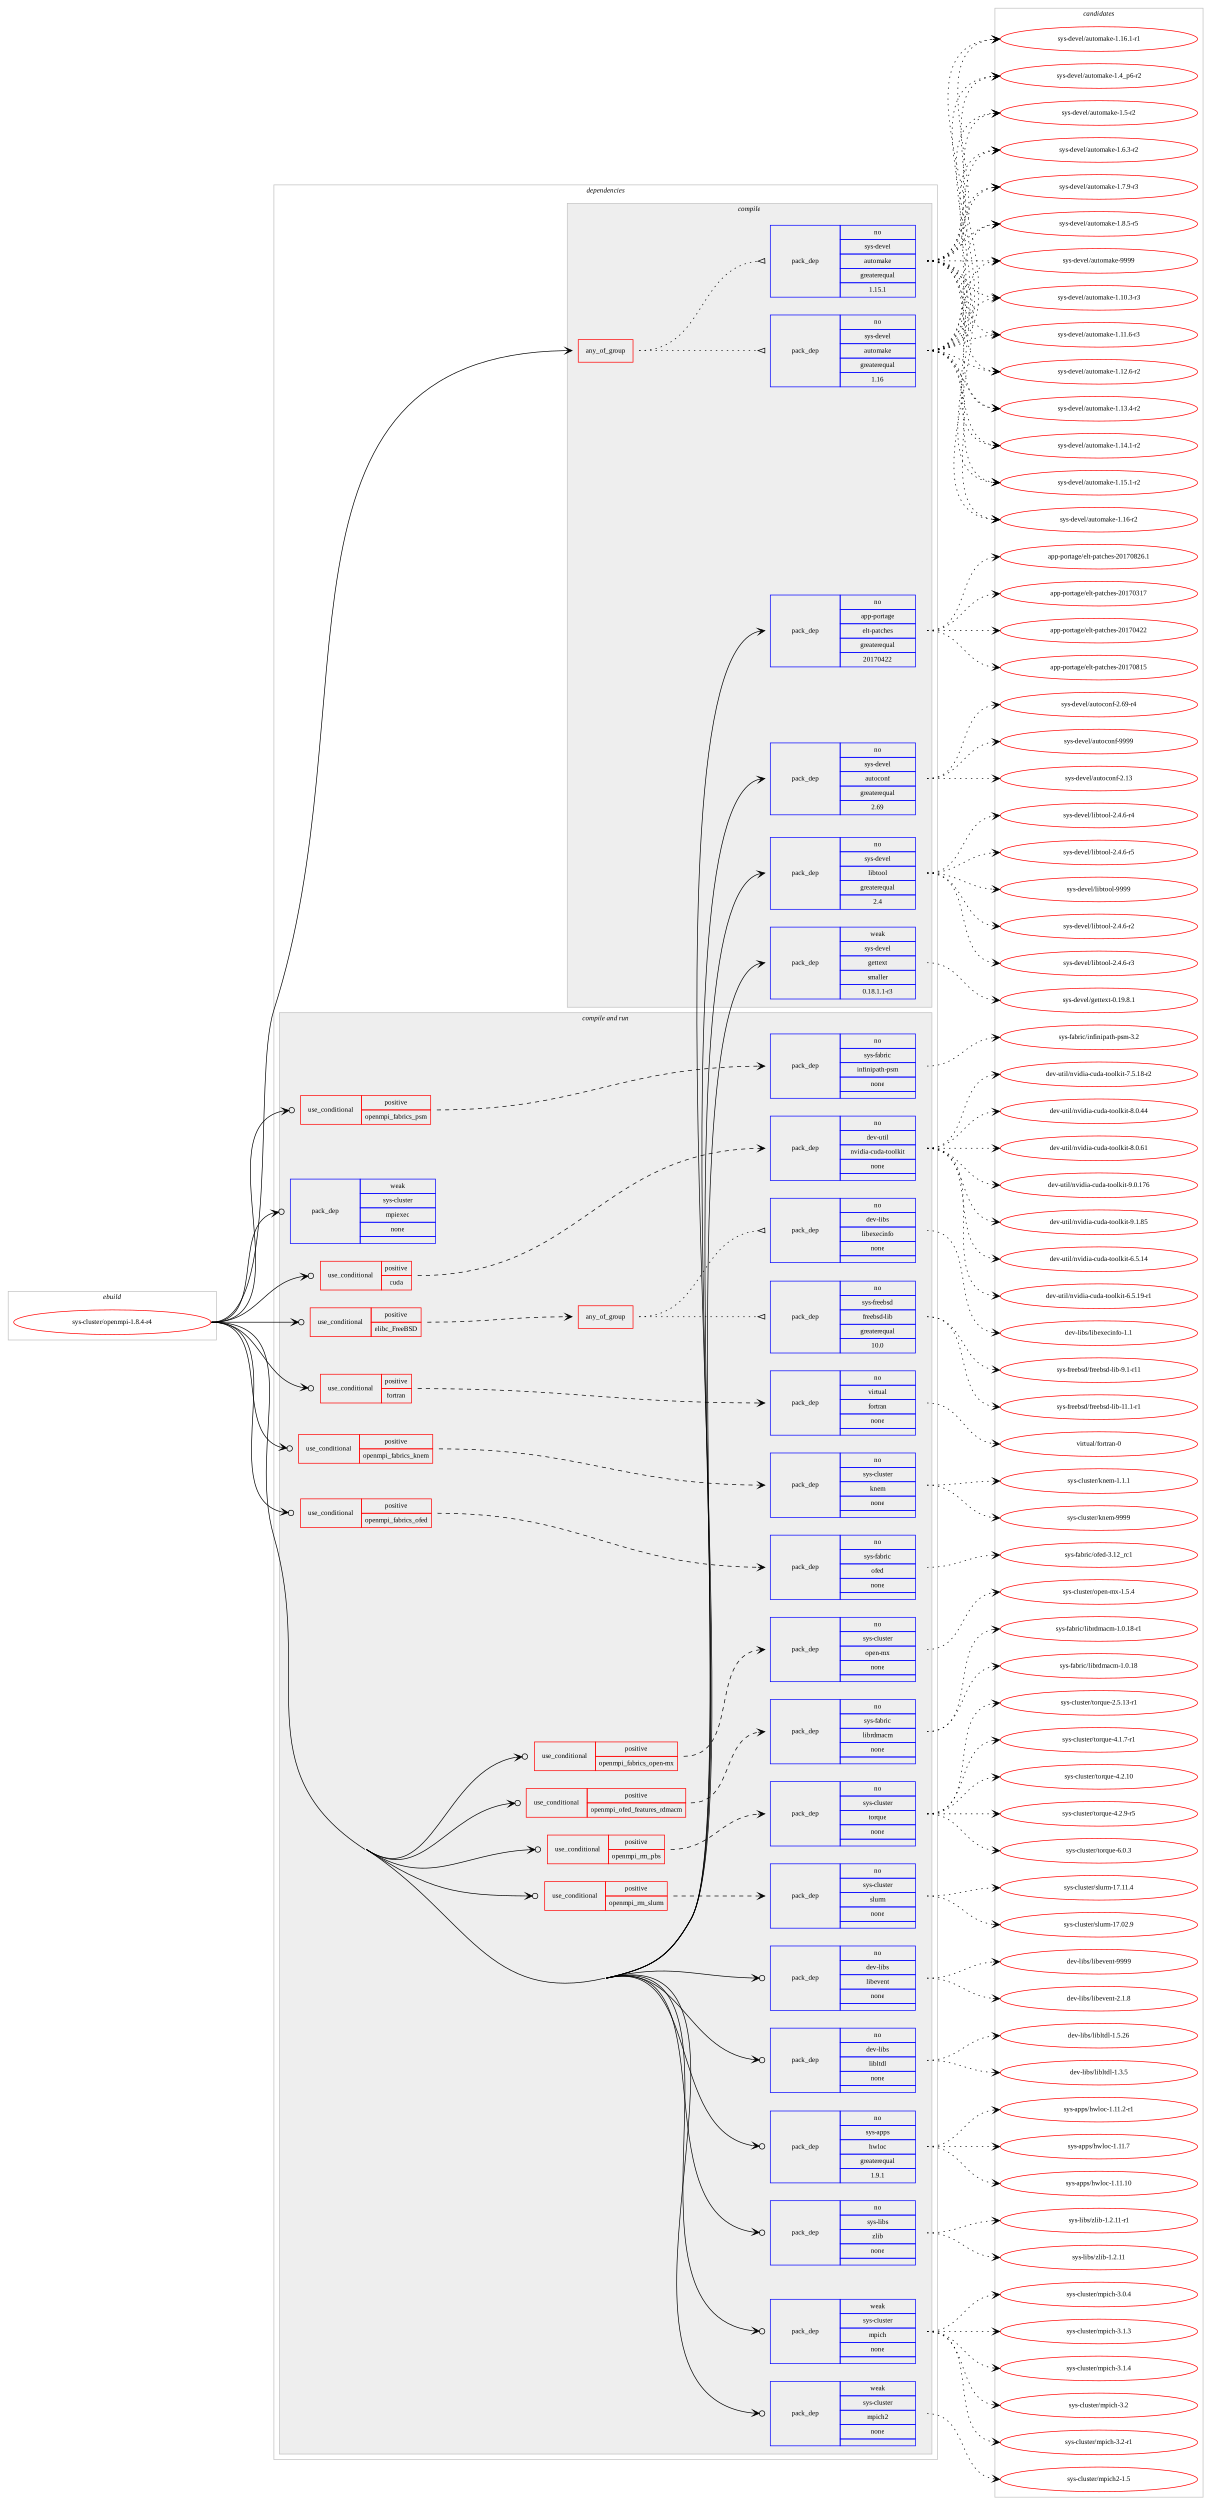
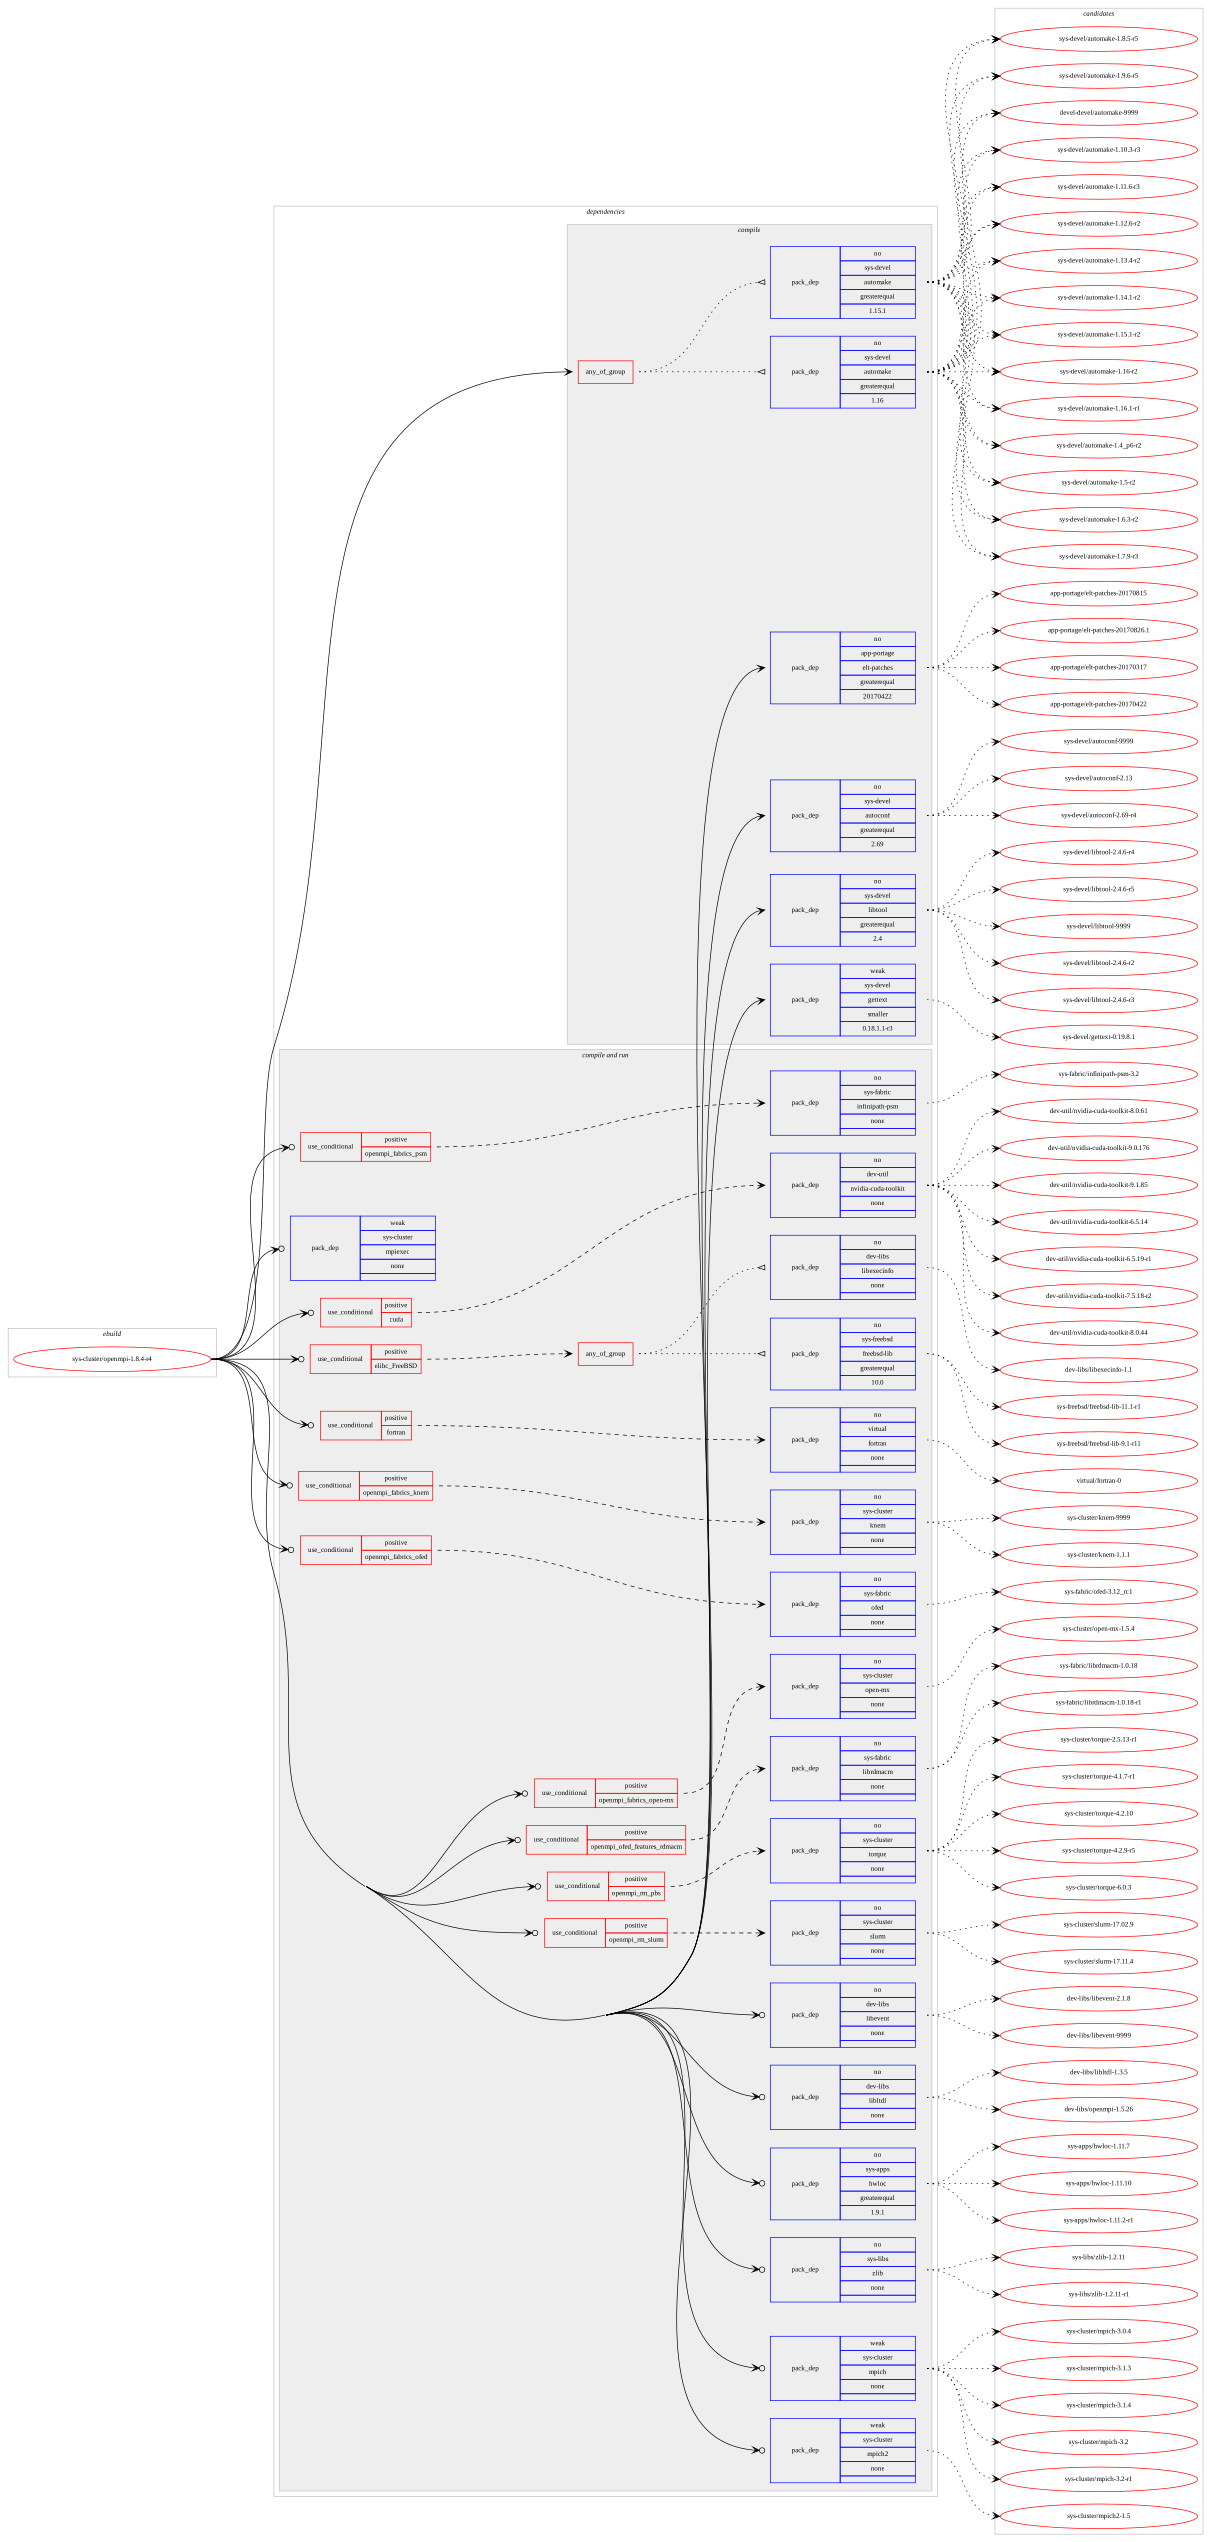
none -> (1099, 76)
(1099, 261) -> (1099, 113)
(1099, 2036) -> (1099, 2110)
